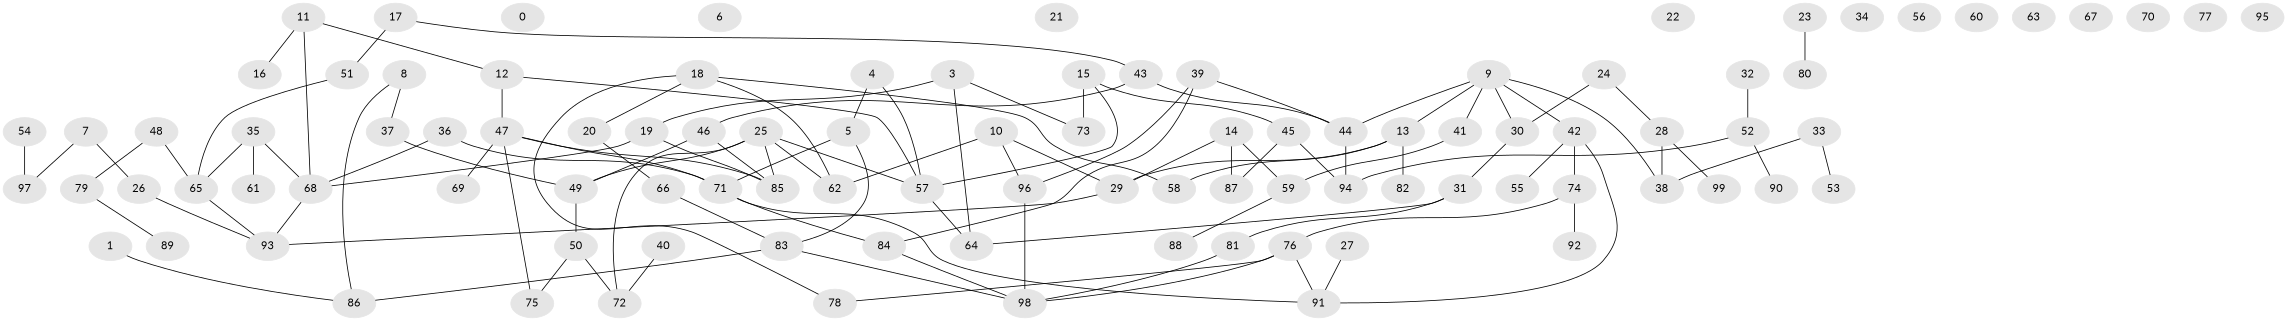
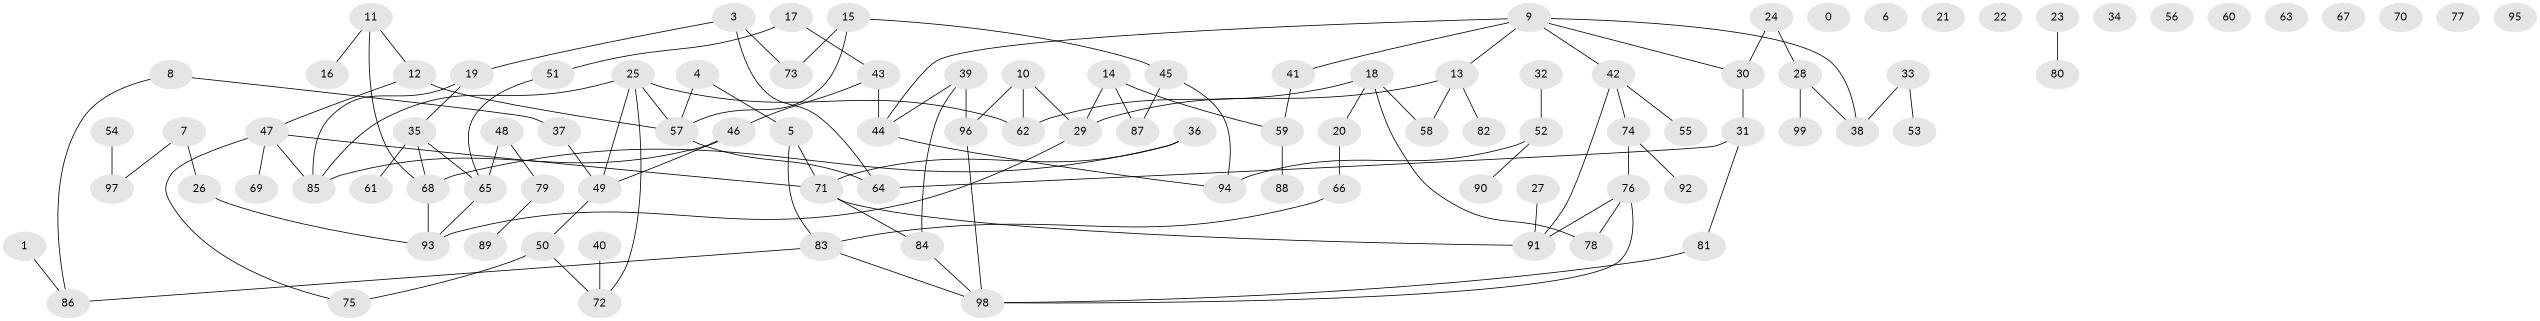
(497, 165) -> (436, 111)
